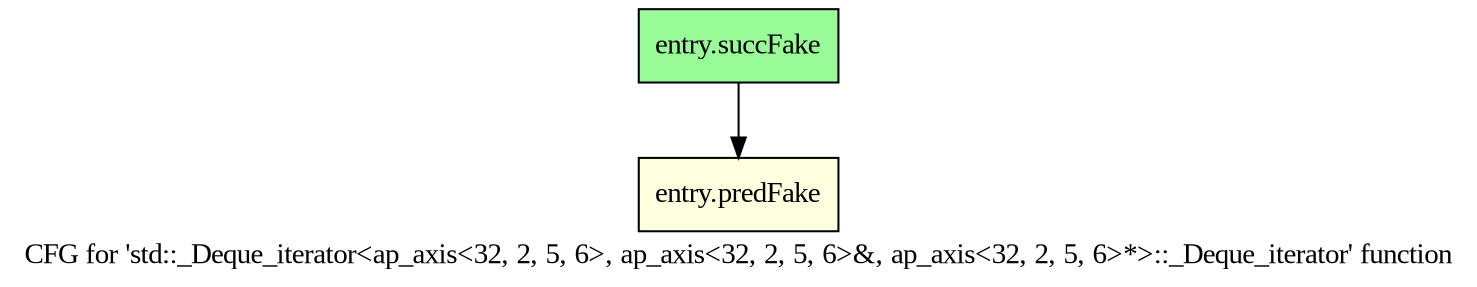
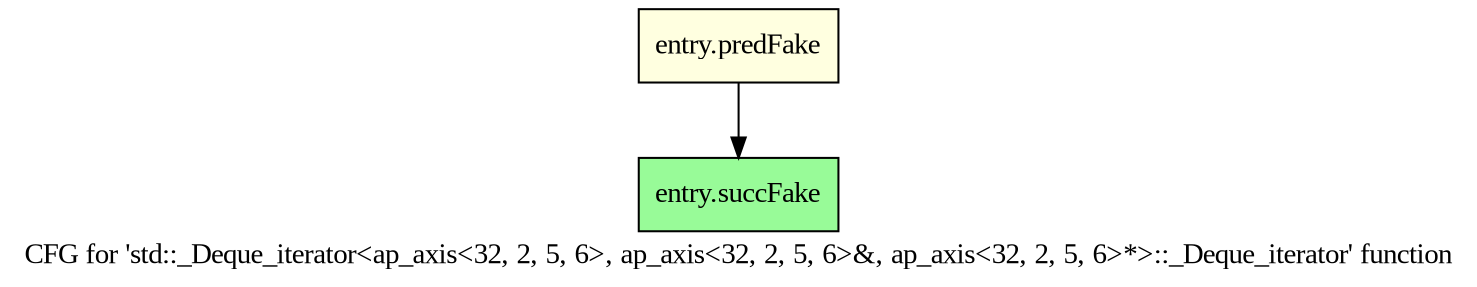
(739, 110) -> (739, 110)
